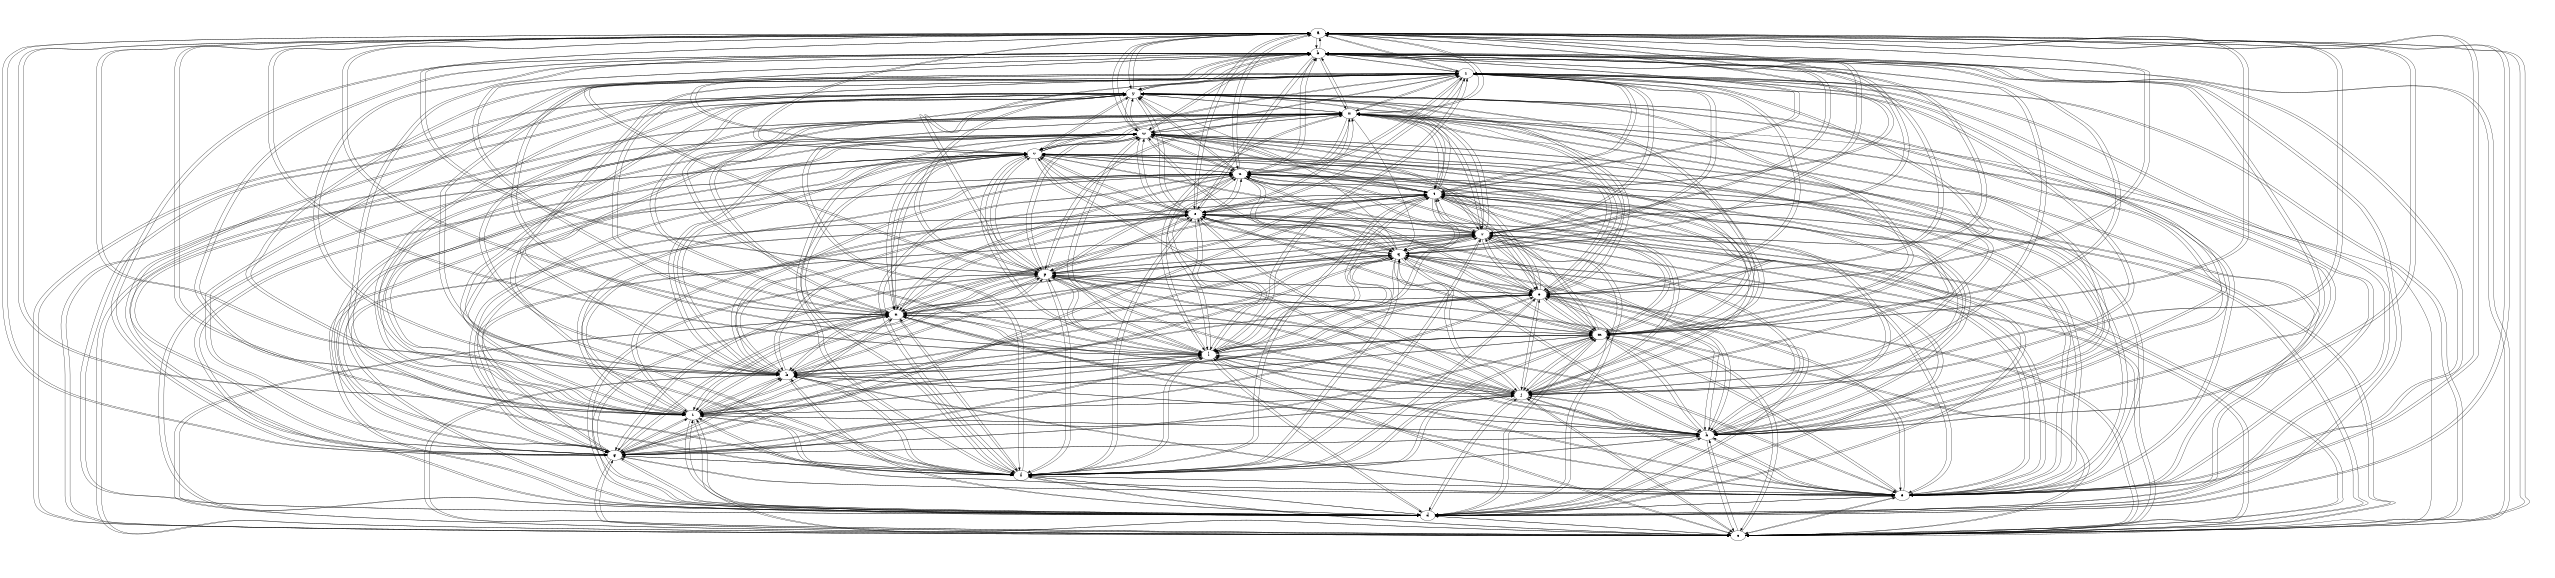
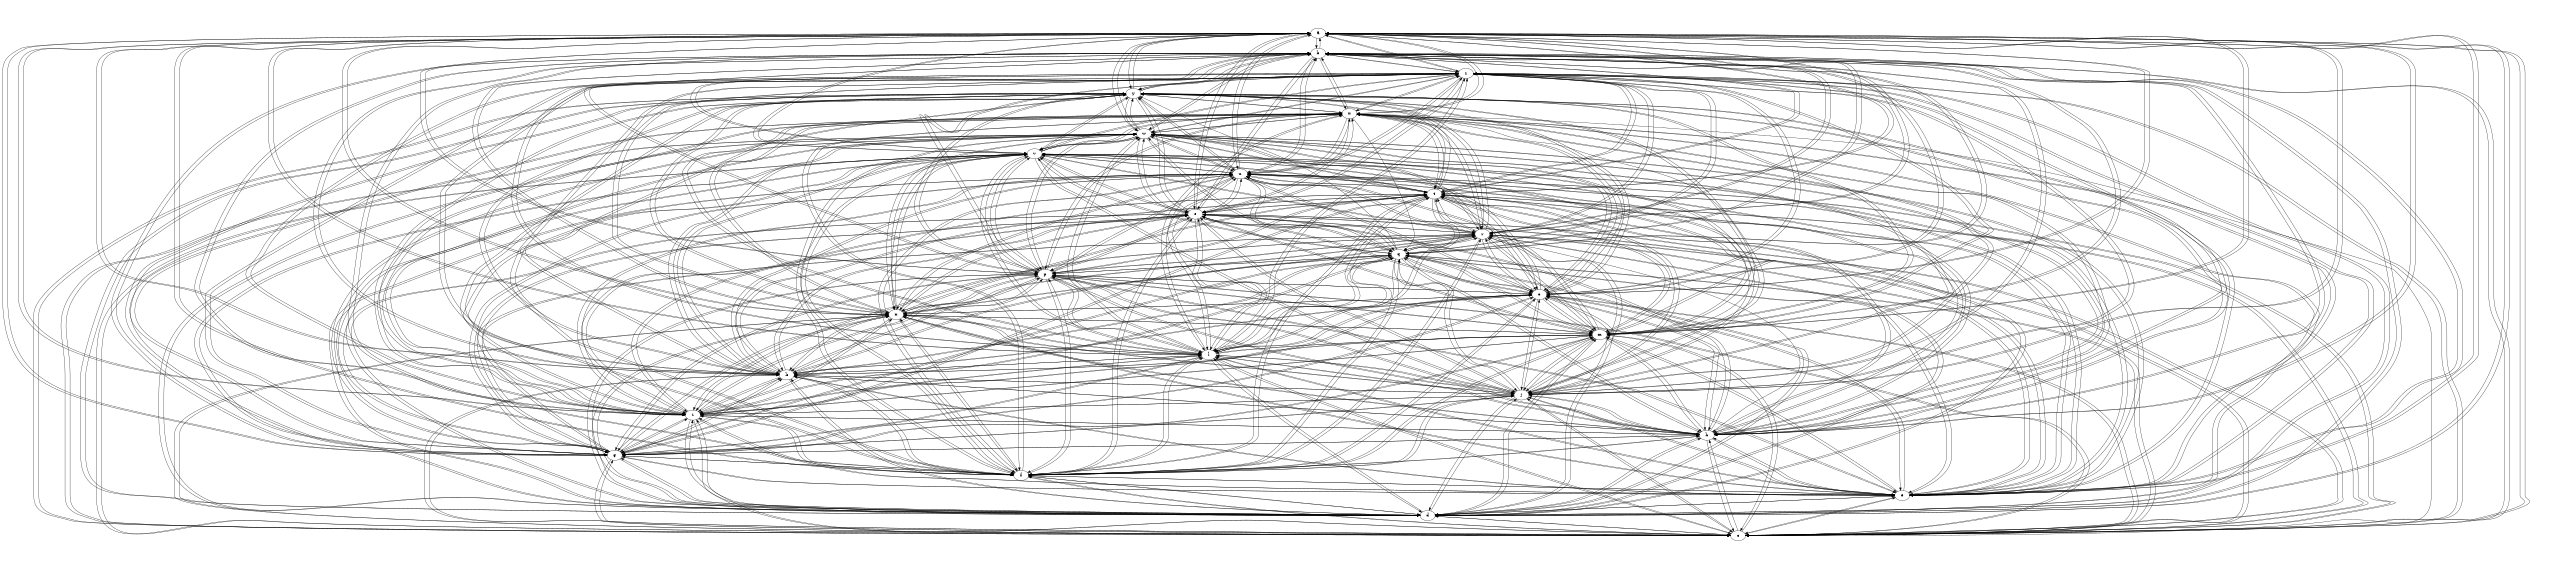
(1716, 299) -> none
none -> (1050, 341)
